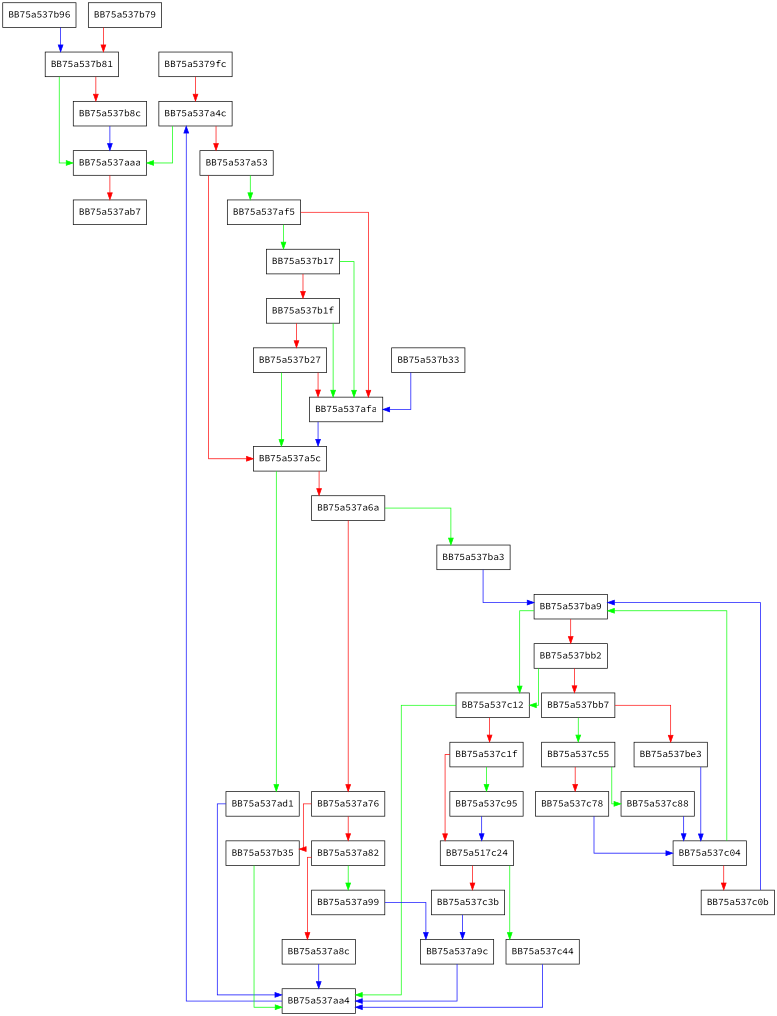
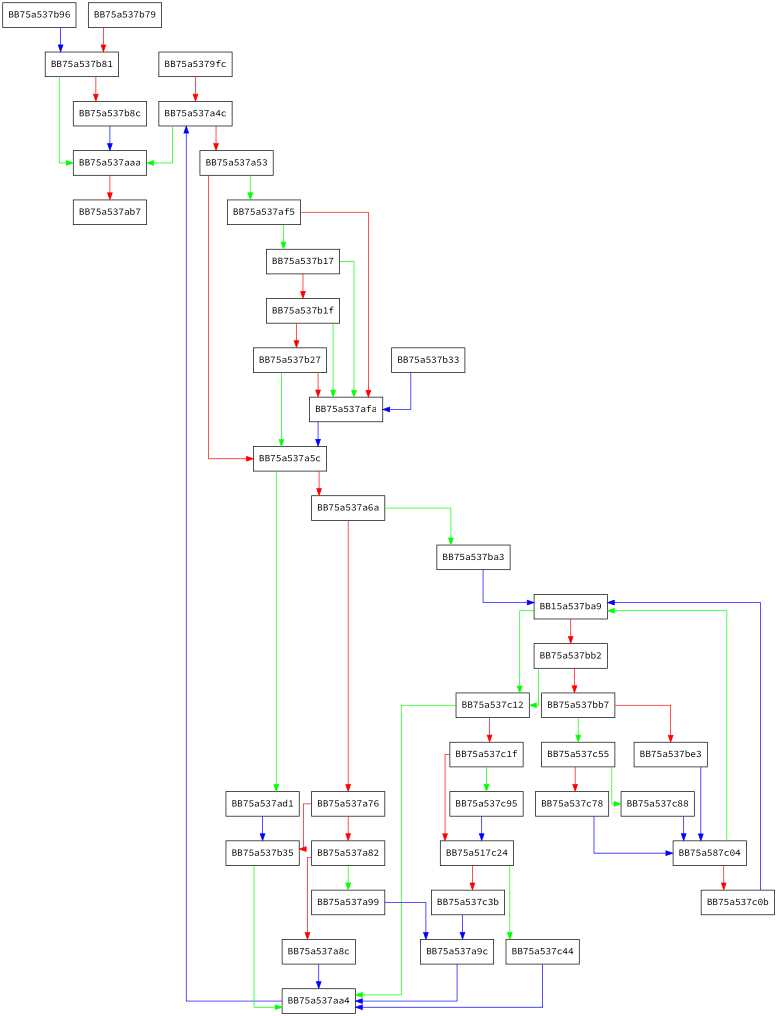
(571, 607) -> (571, 607)
(710, 853) -> (710, 853)
(217, 924) -> (263, 825)
